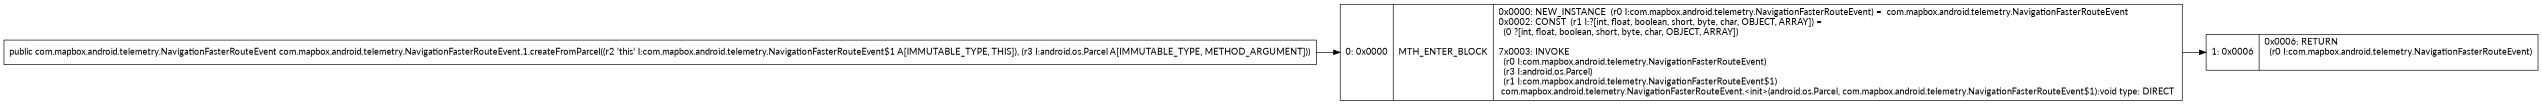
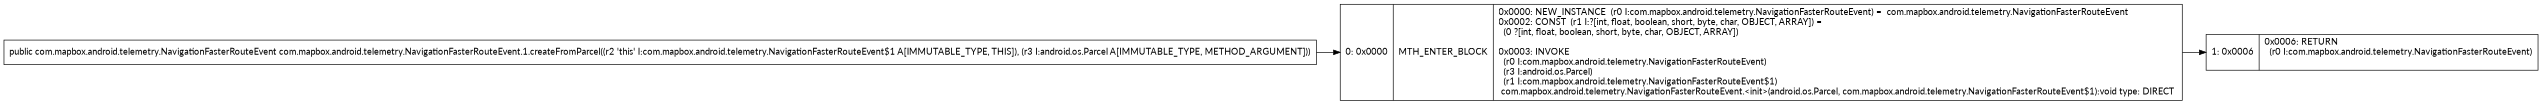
(1537, 52) -> (1537, 52)
